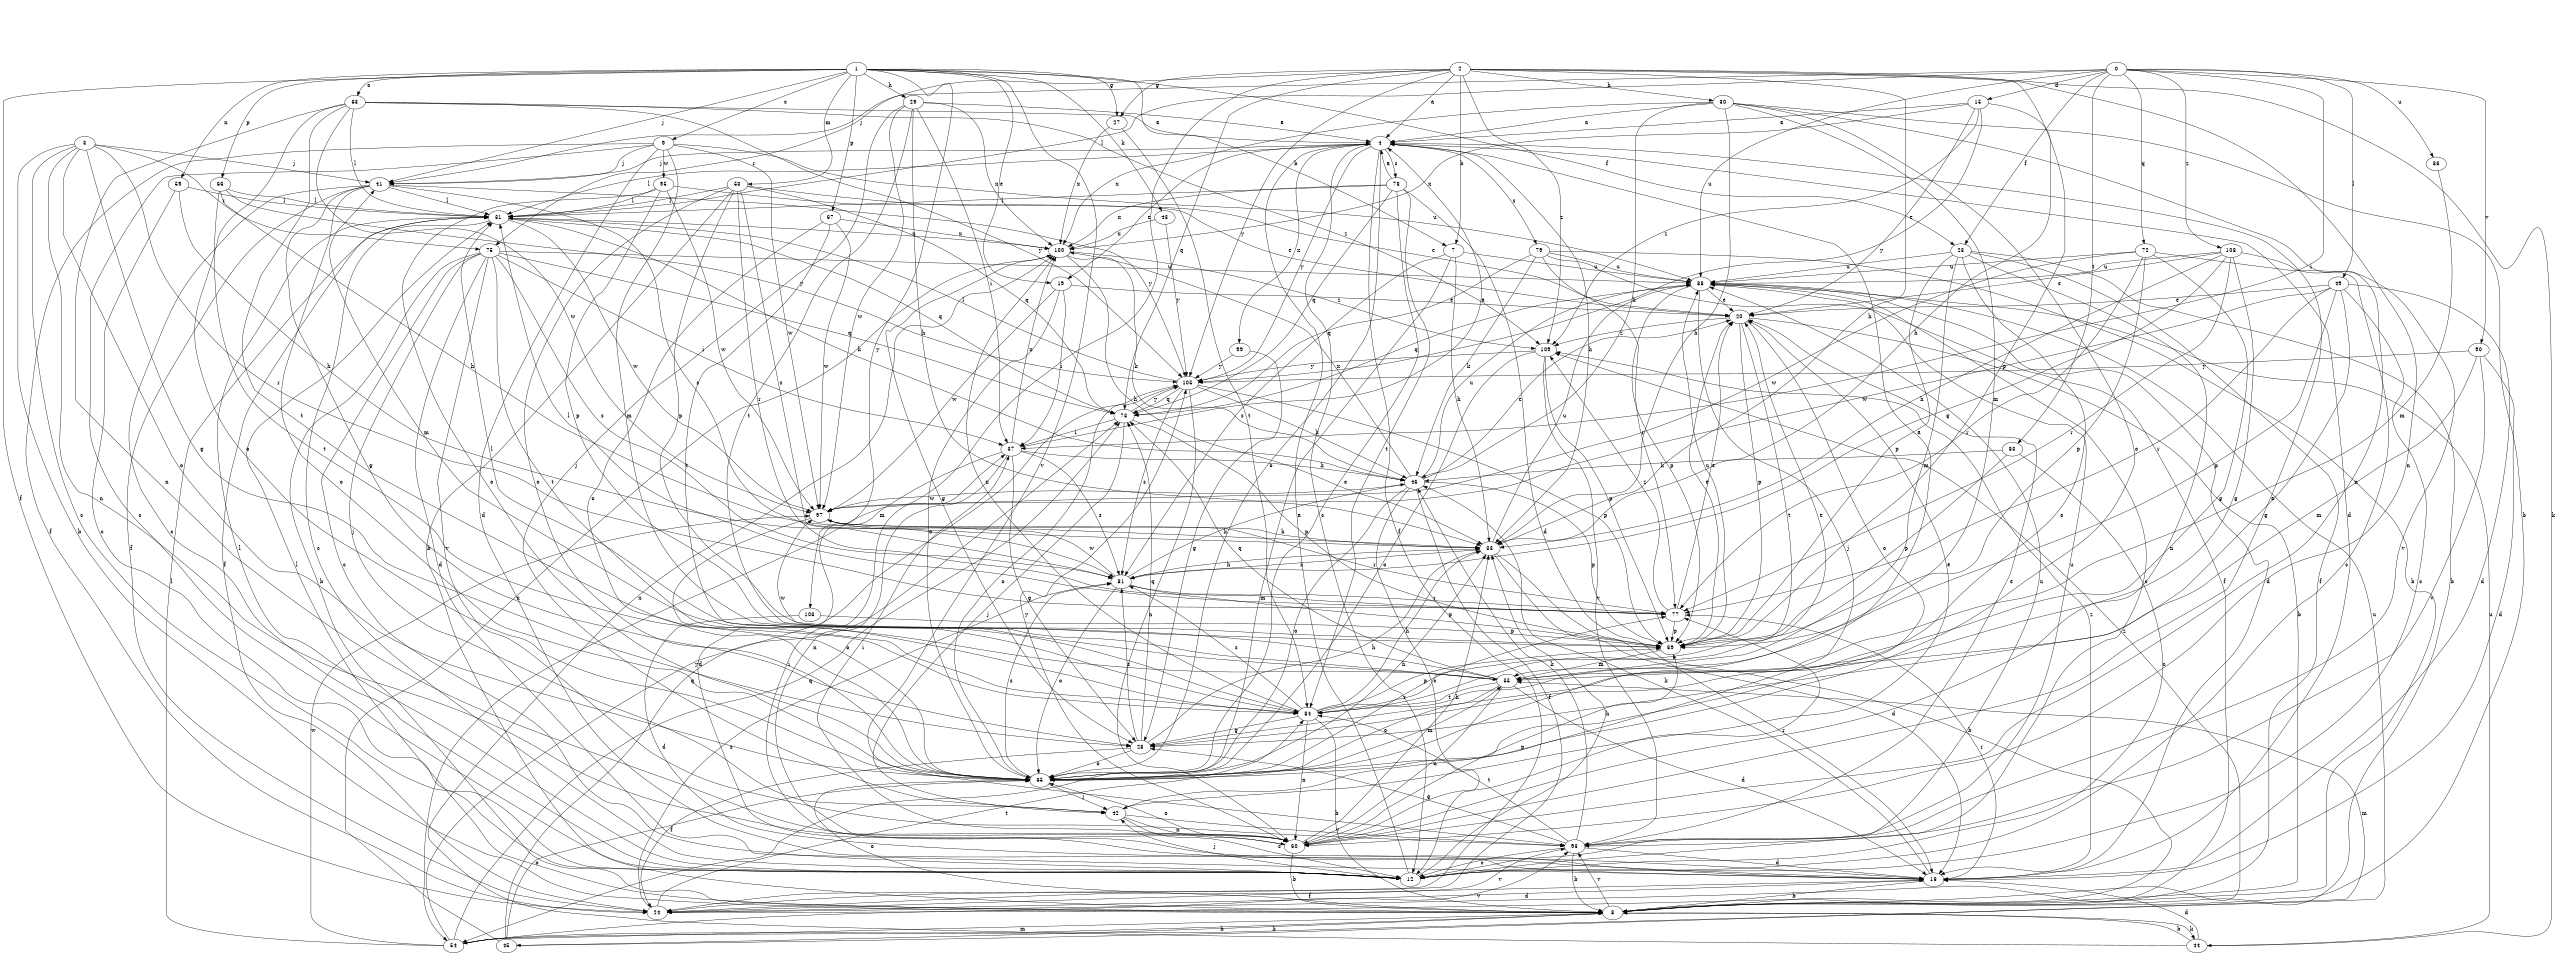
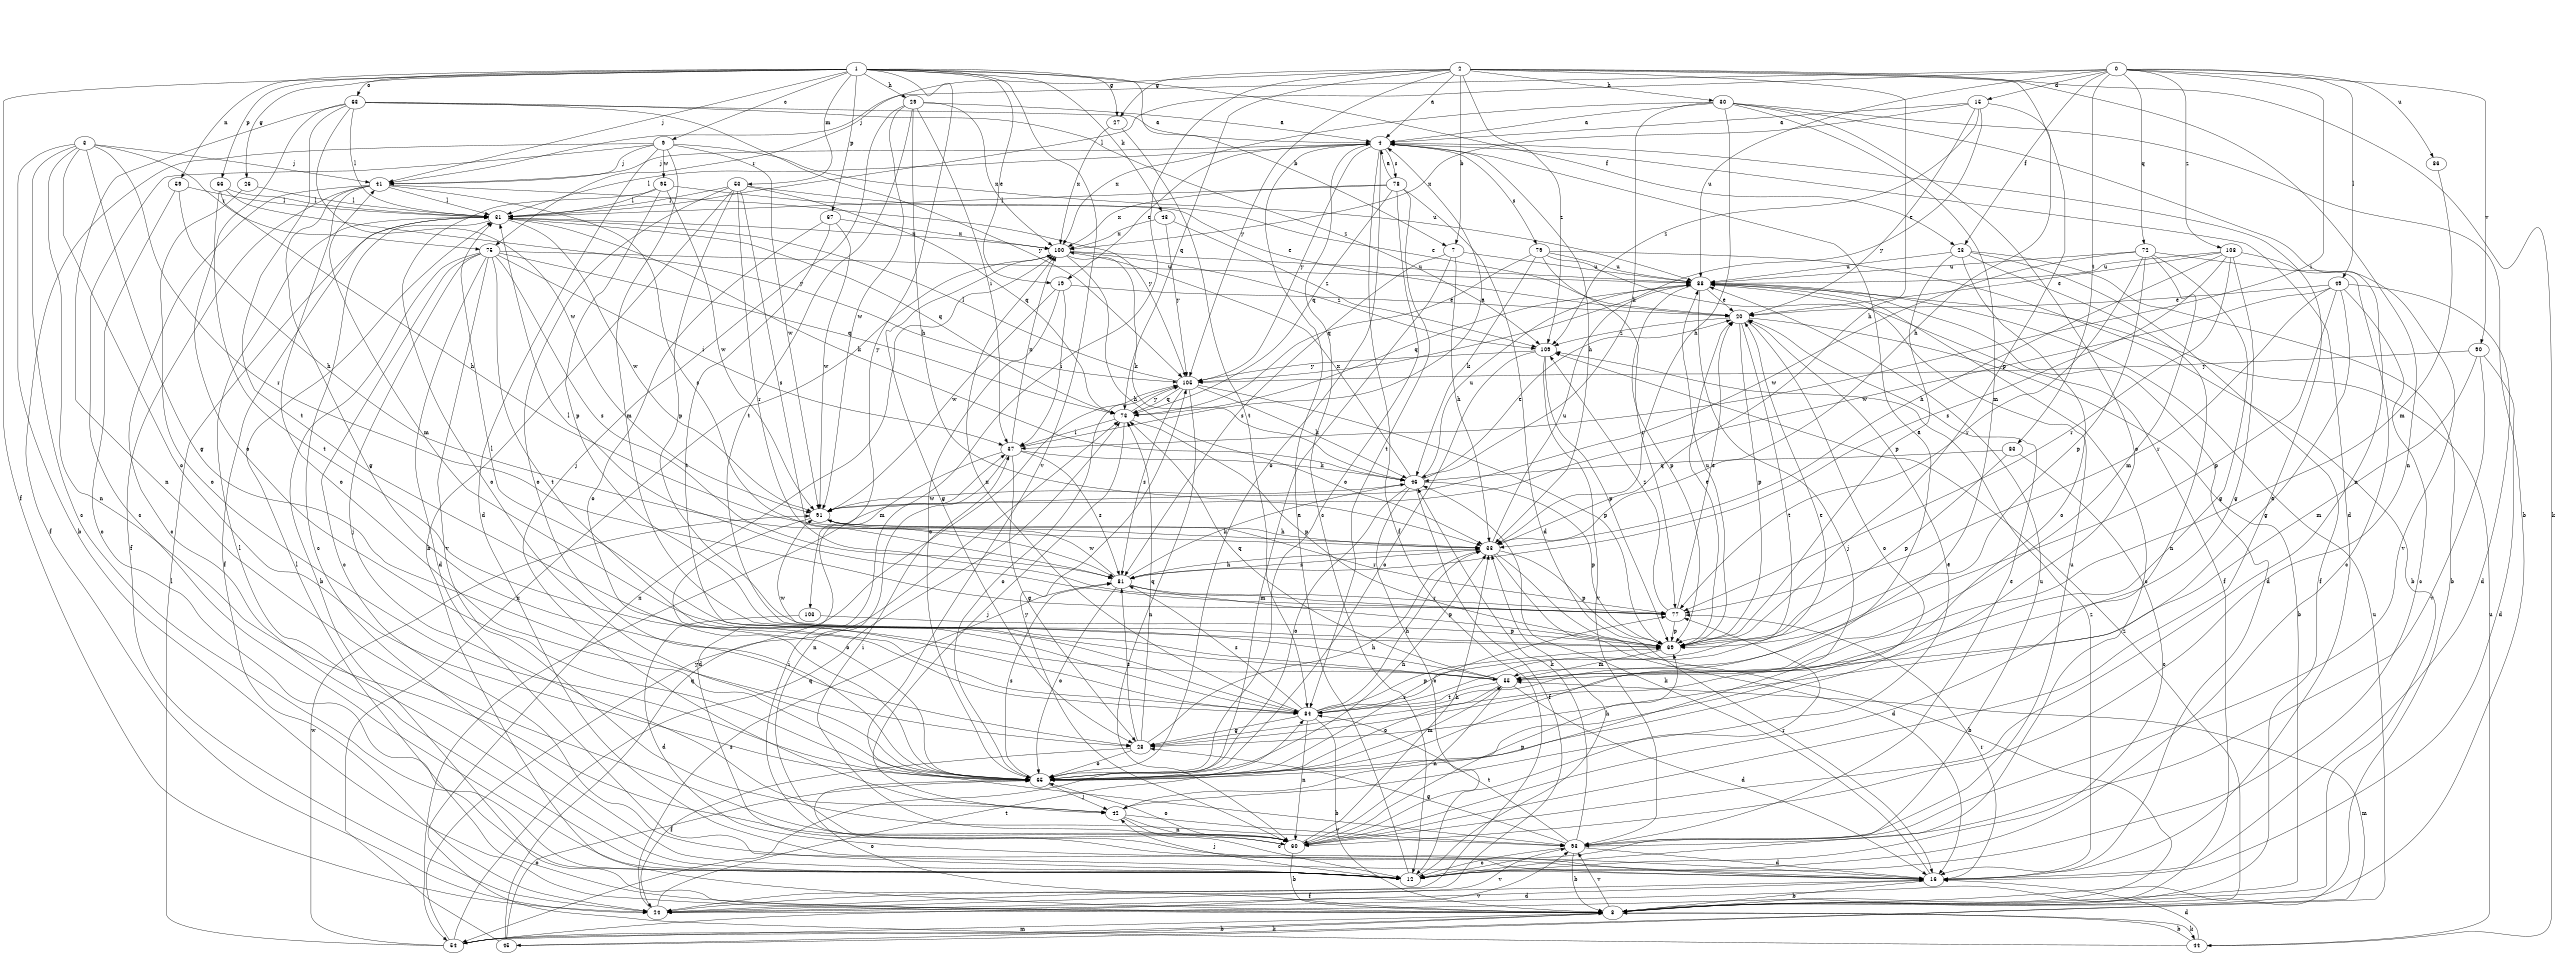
none -> (248, 184)
none -> (1363, 266)
none -> (1347, 301)
(1240, 350) -> none
(1948, 416) -> (1948, 416)
(1662, 466) -> (1662, 466)
(820, 516) -> (820, 516)
(1862, 592) -> (1983, 580)
none -> (1579, 597)
